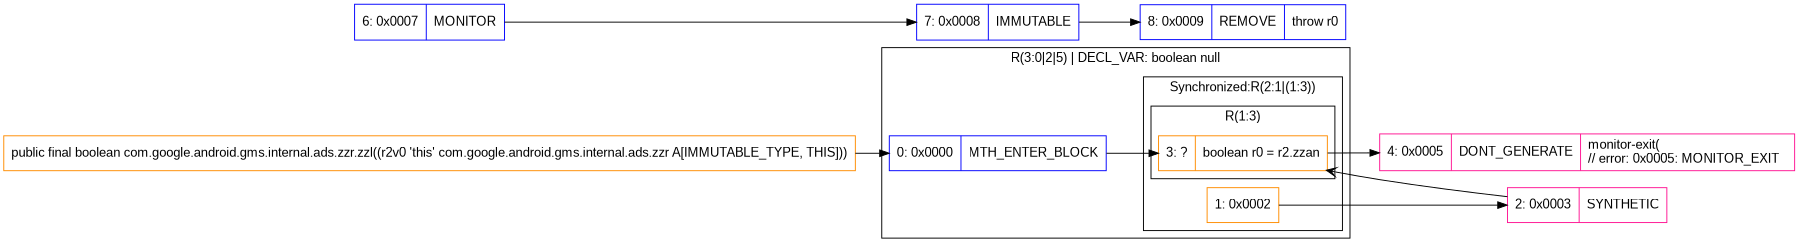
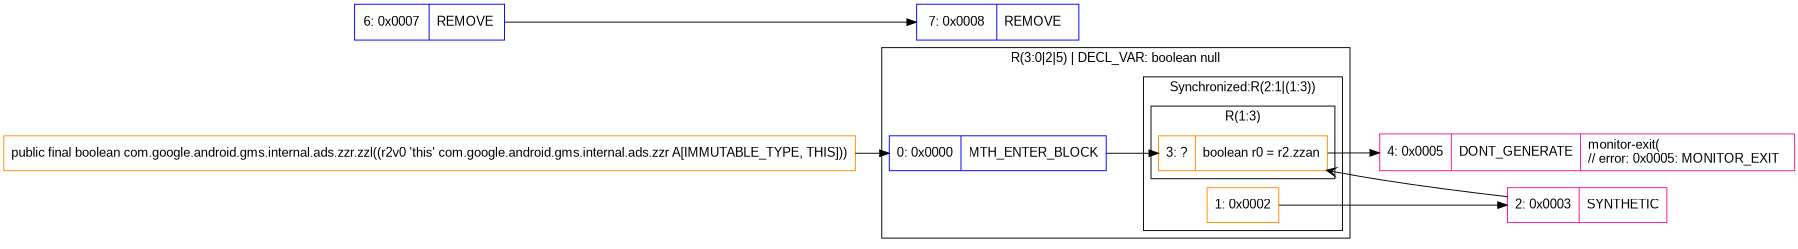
(465, 22) -> (465, 22)
(1034, 22) -> (1033, 22)
(1243, 22) -> none
